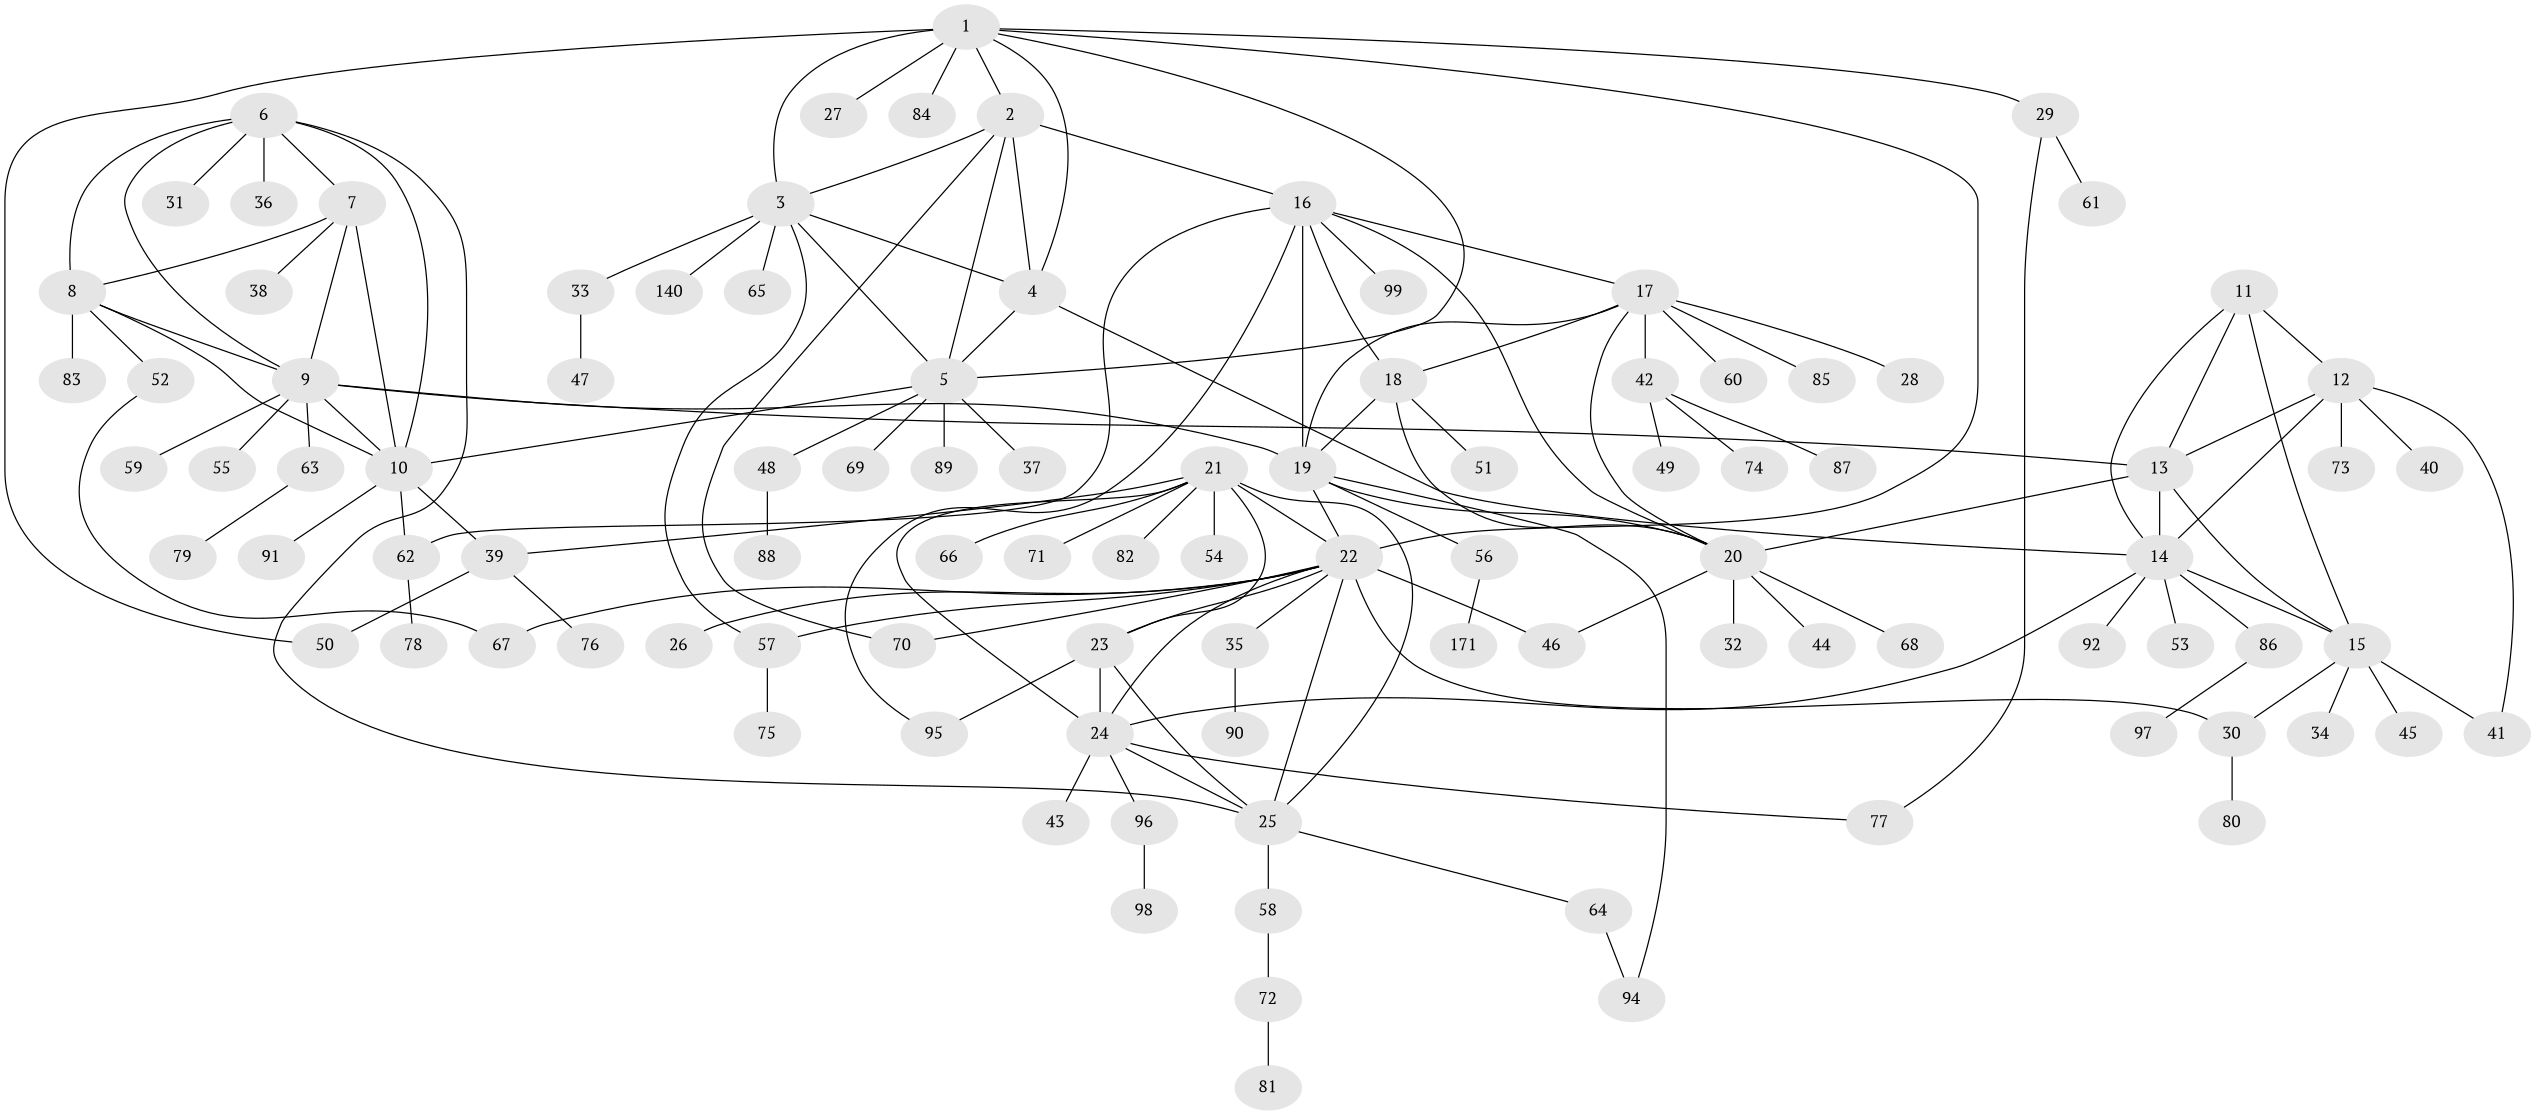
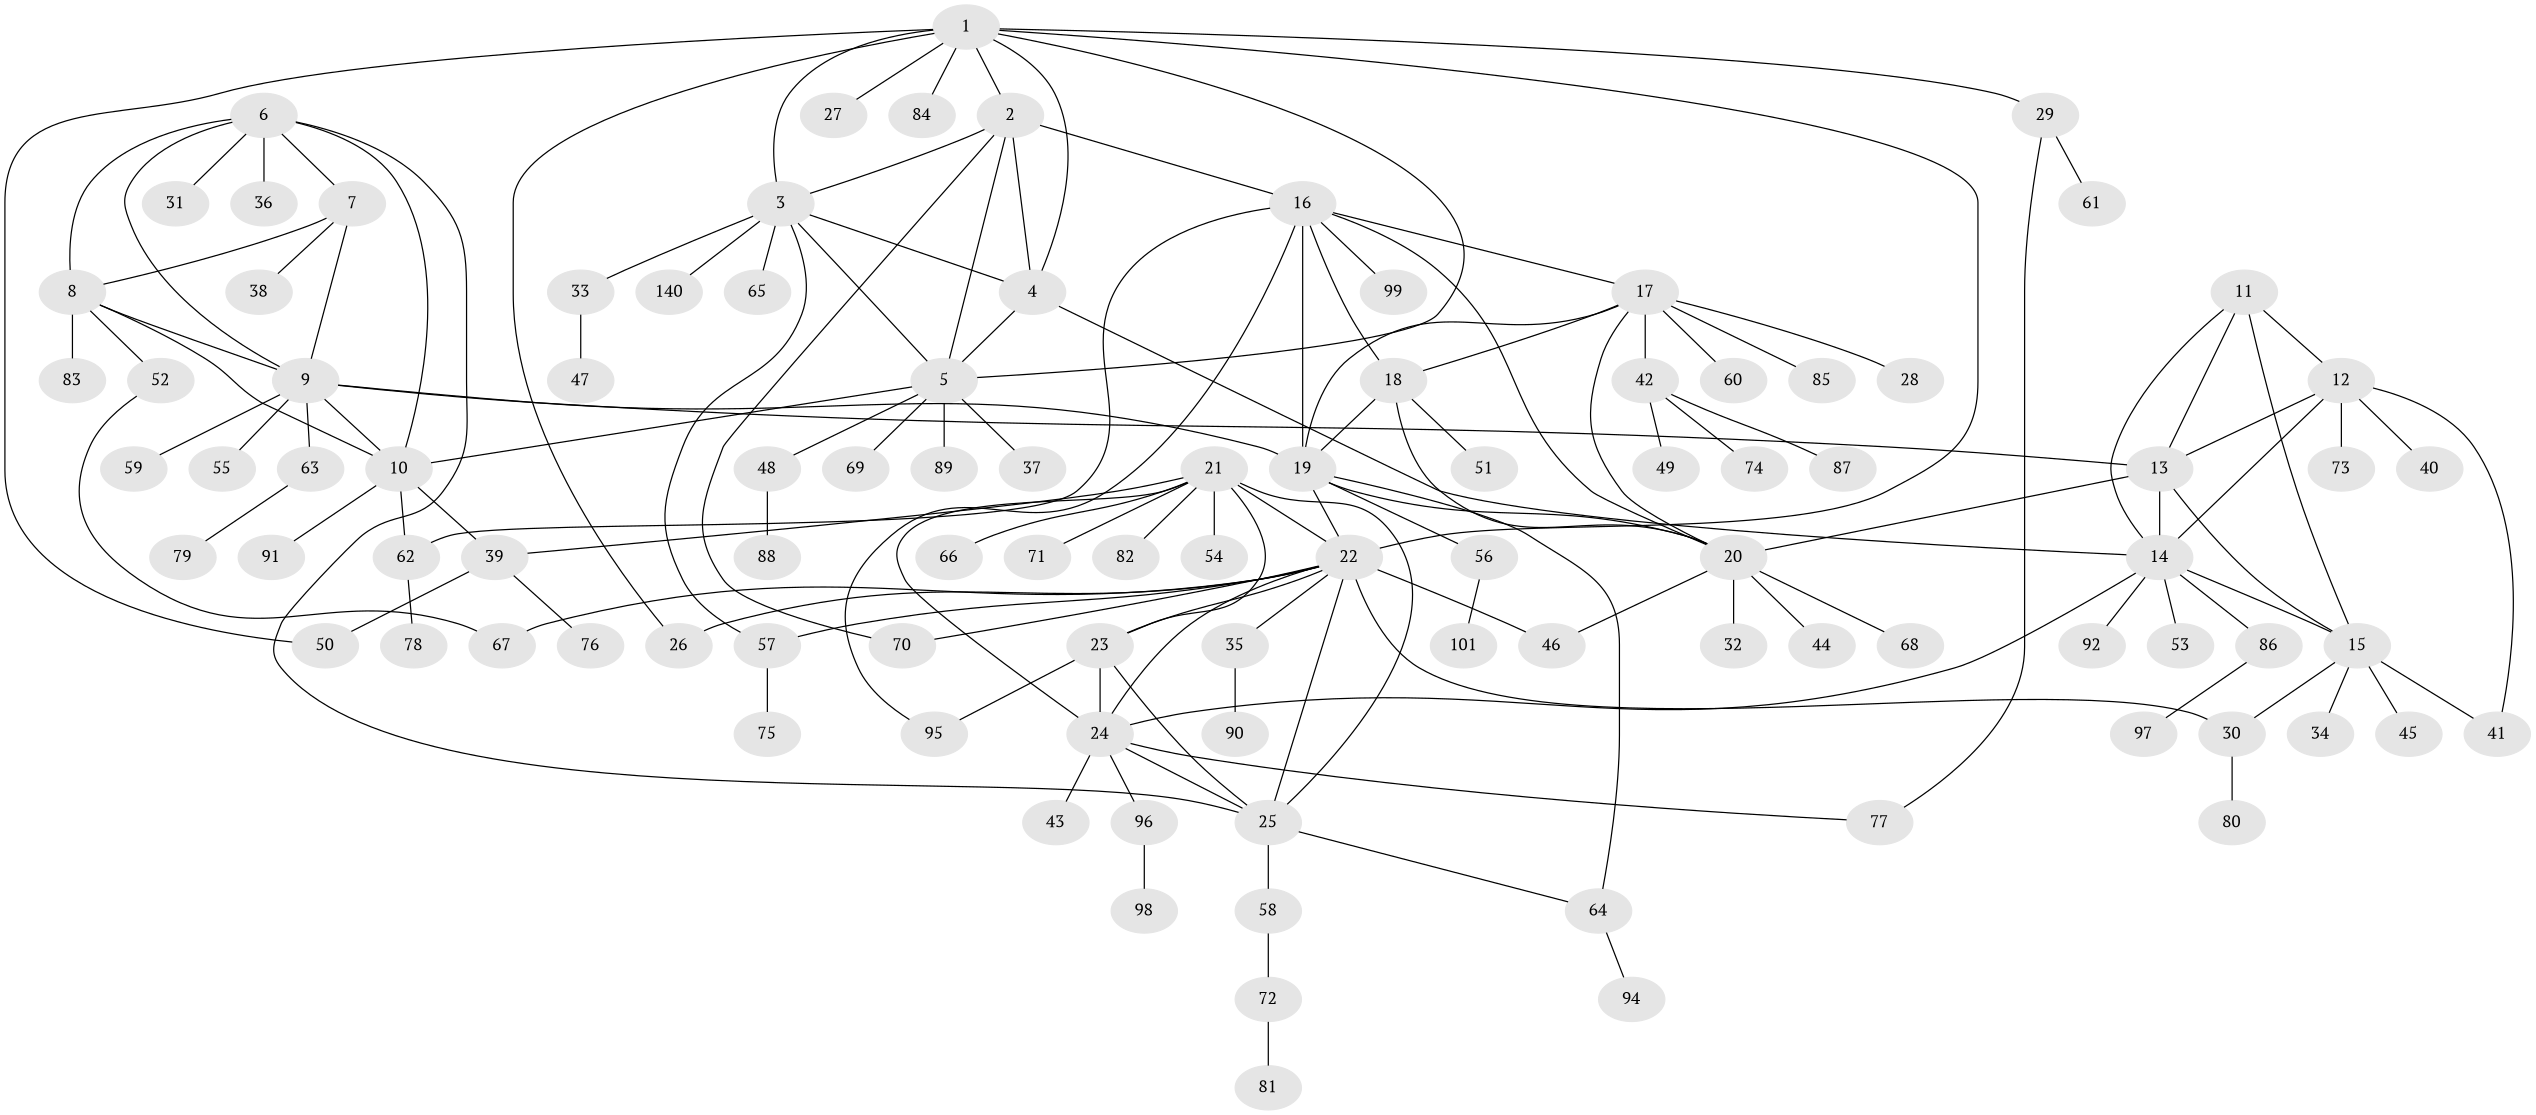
none -> (515, 199)
(376, 337) -> none
(1662, 613) -> (1605, 593)
(1464, 646) -> (1464, 646)
